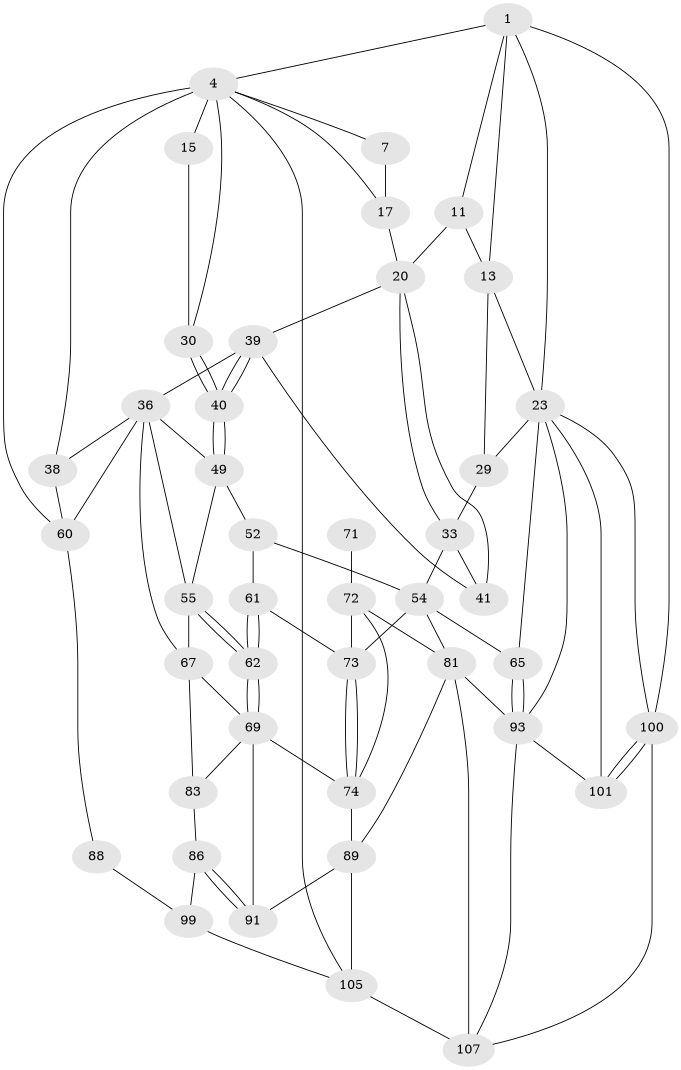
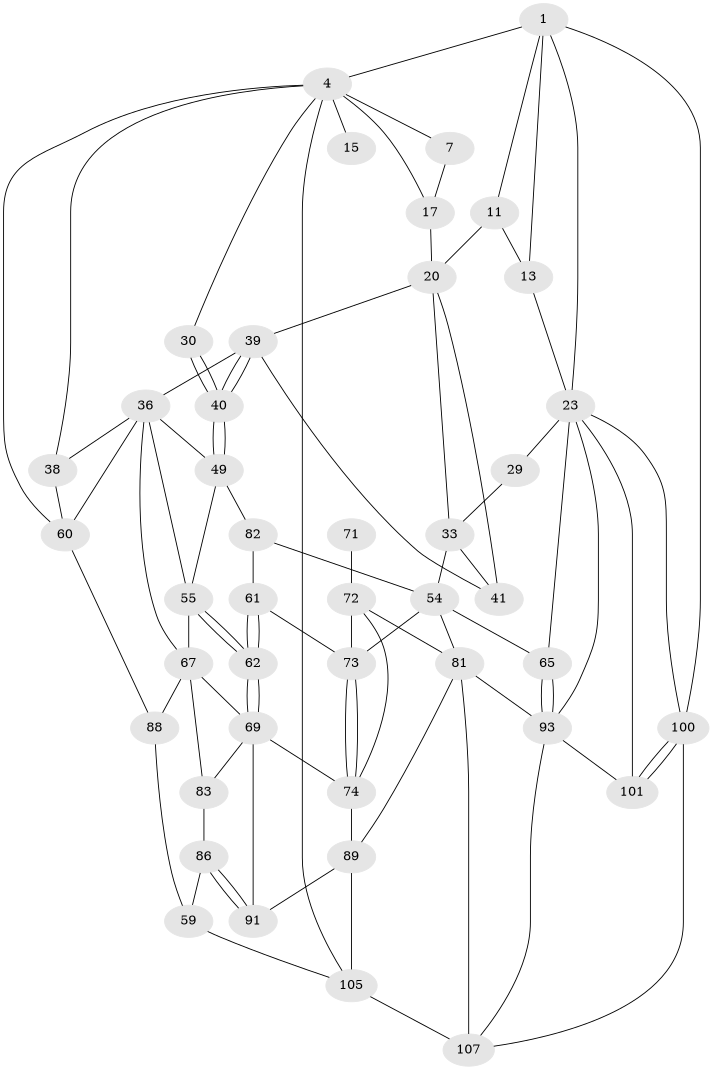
(189, 245) -> none
(486, 374) -> none
(253, 535) -> (253, 535)
none -> (172, 696)
(189, 921) -> (189, 921)
